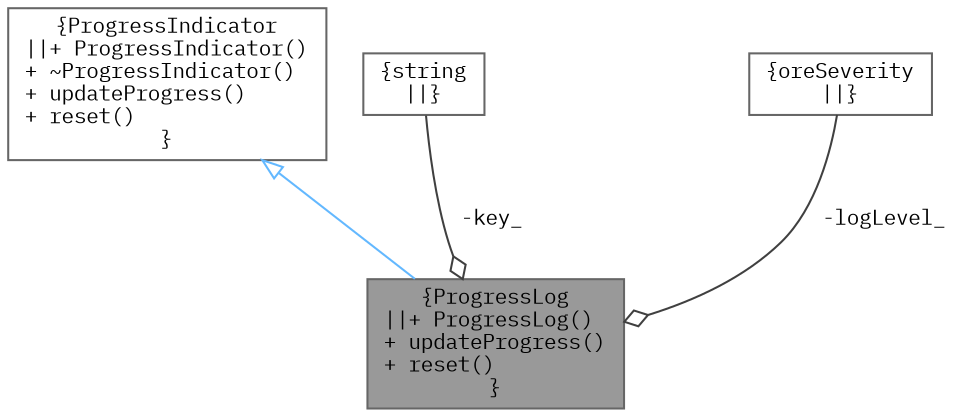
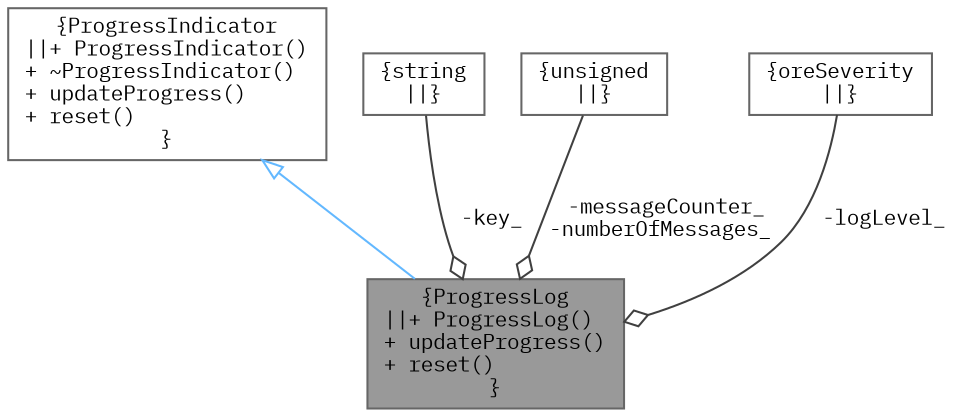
none -> (594, 84)
